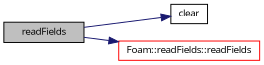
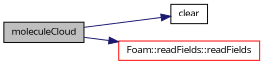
(44, 32) -> (44, 32)
